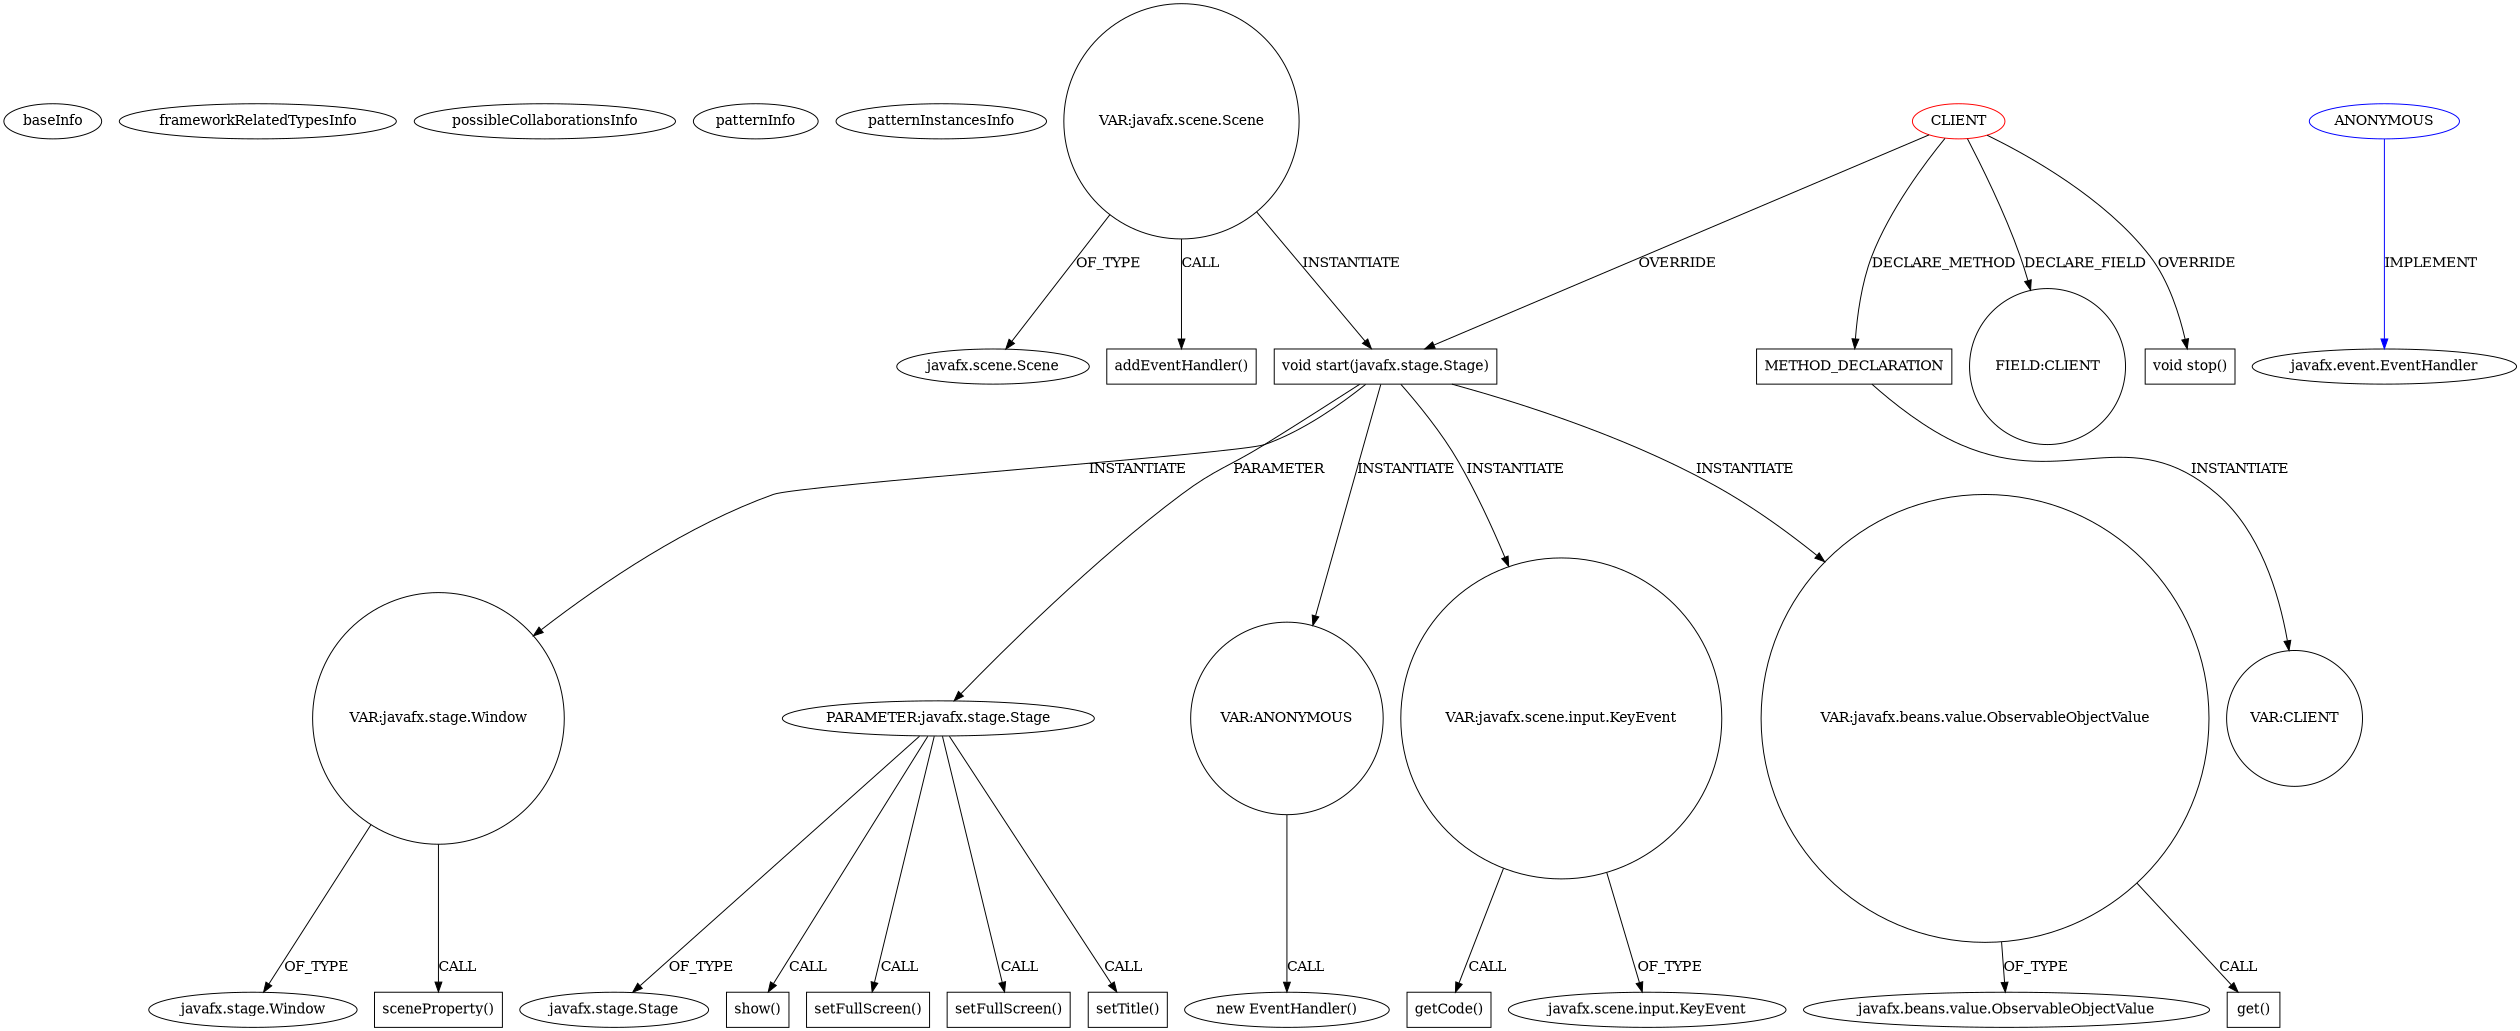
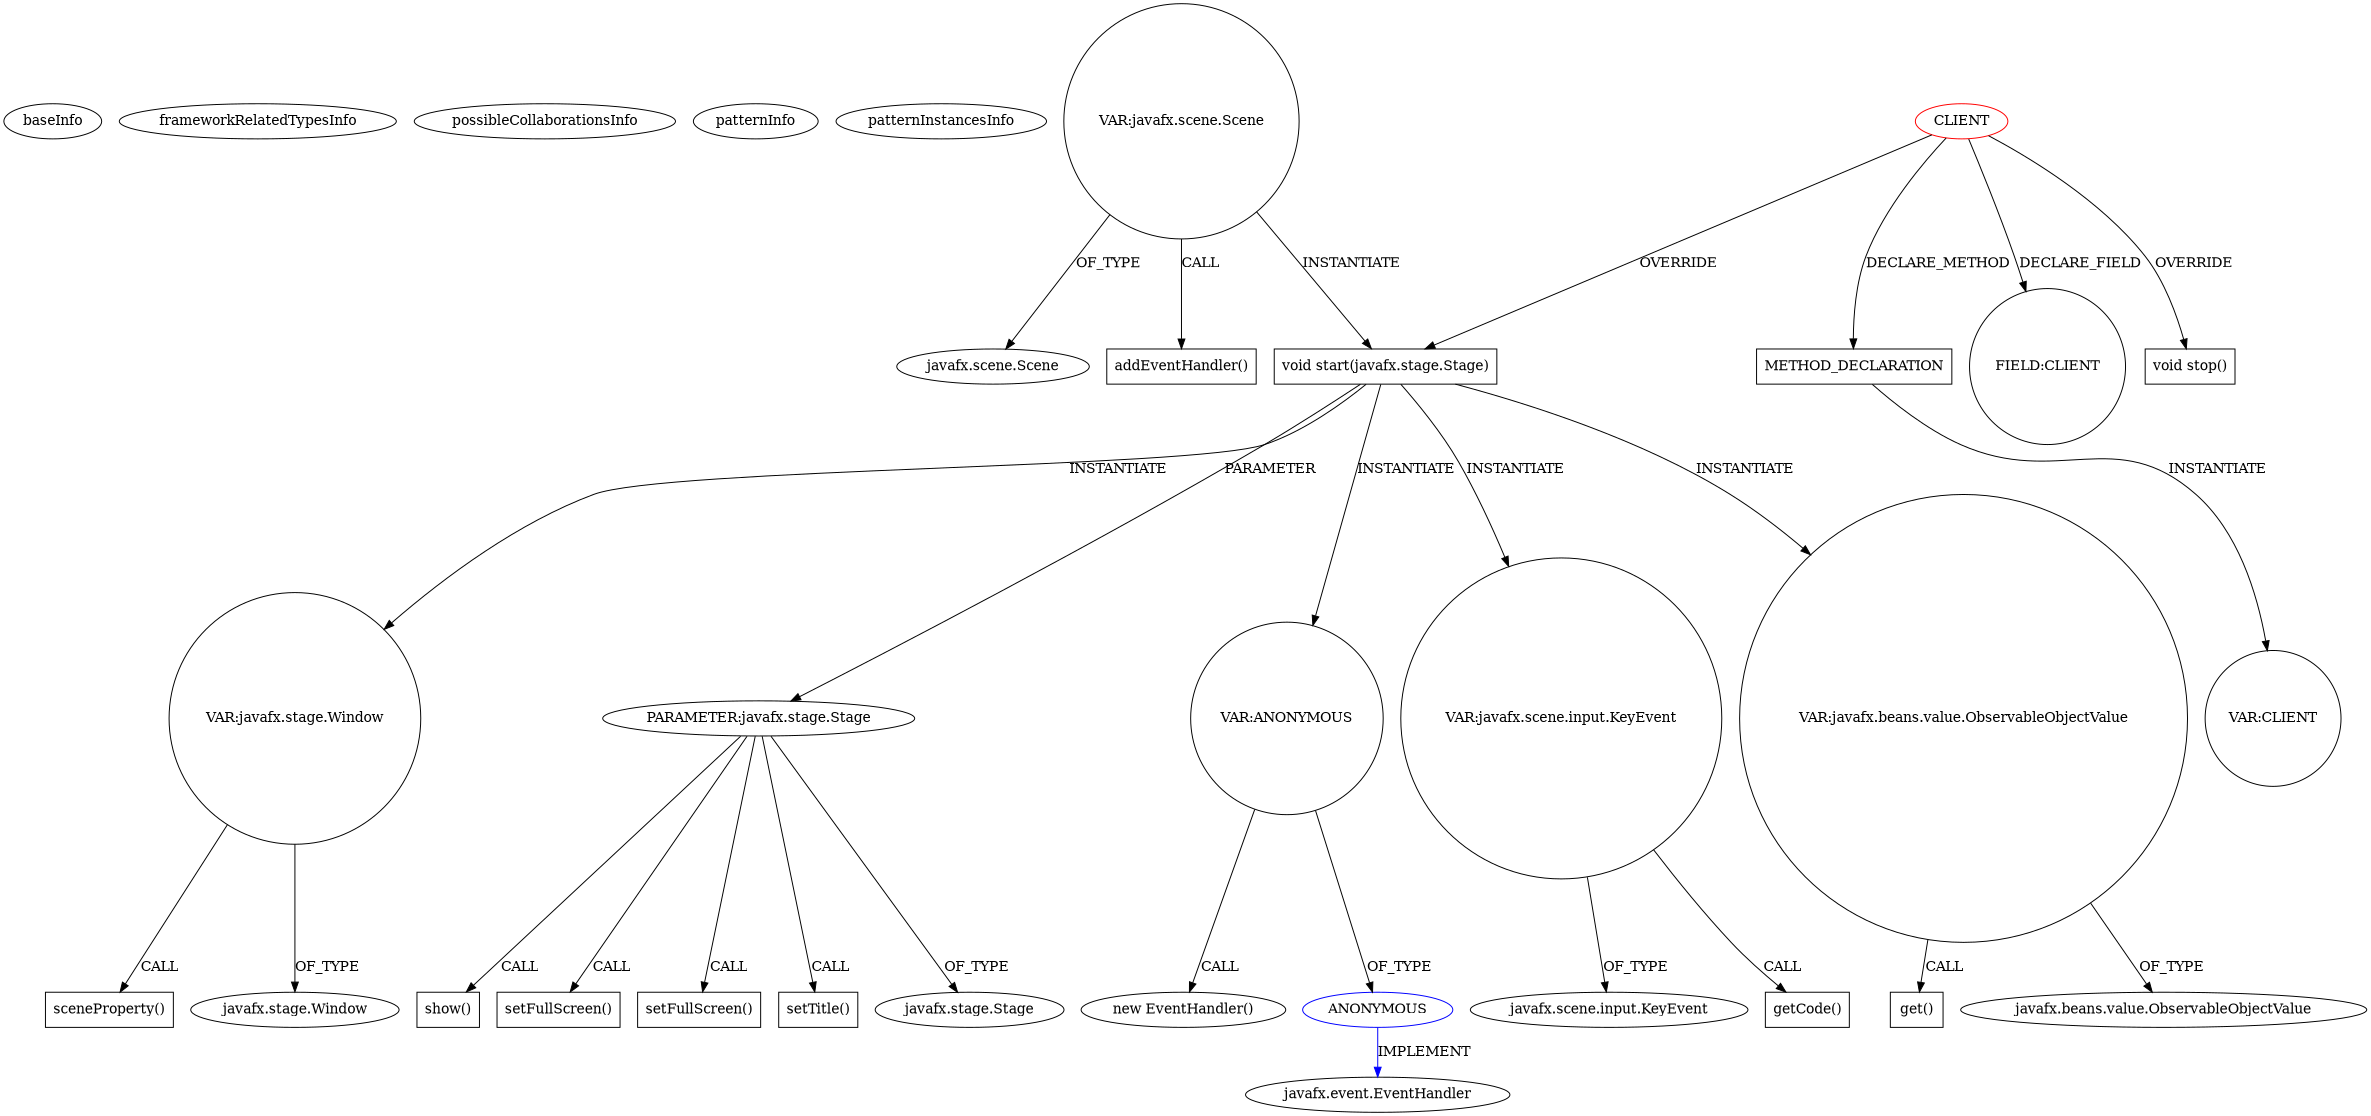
none -> (1343, 897)
